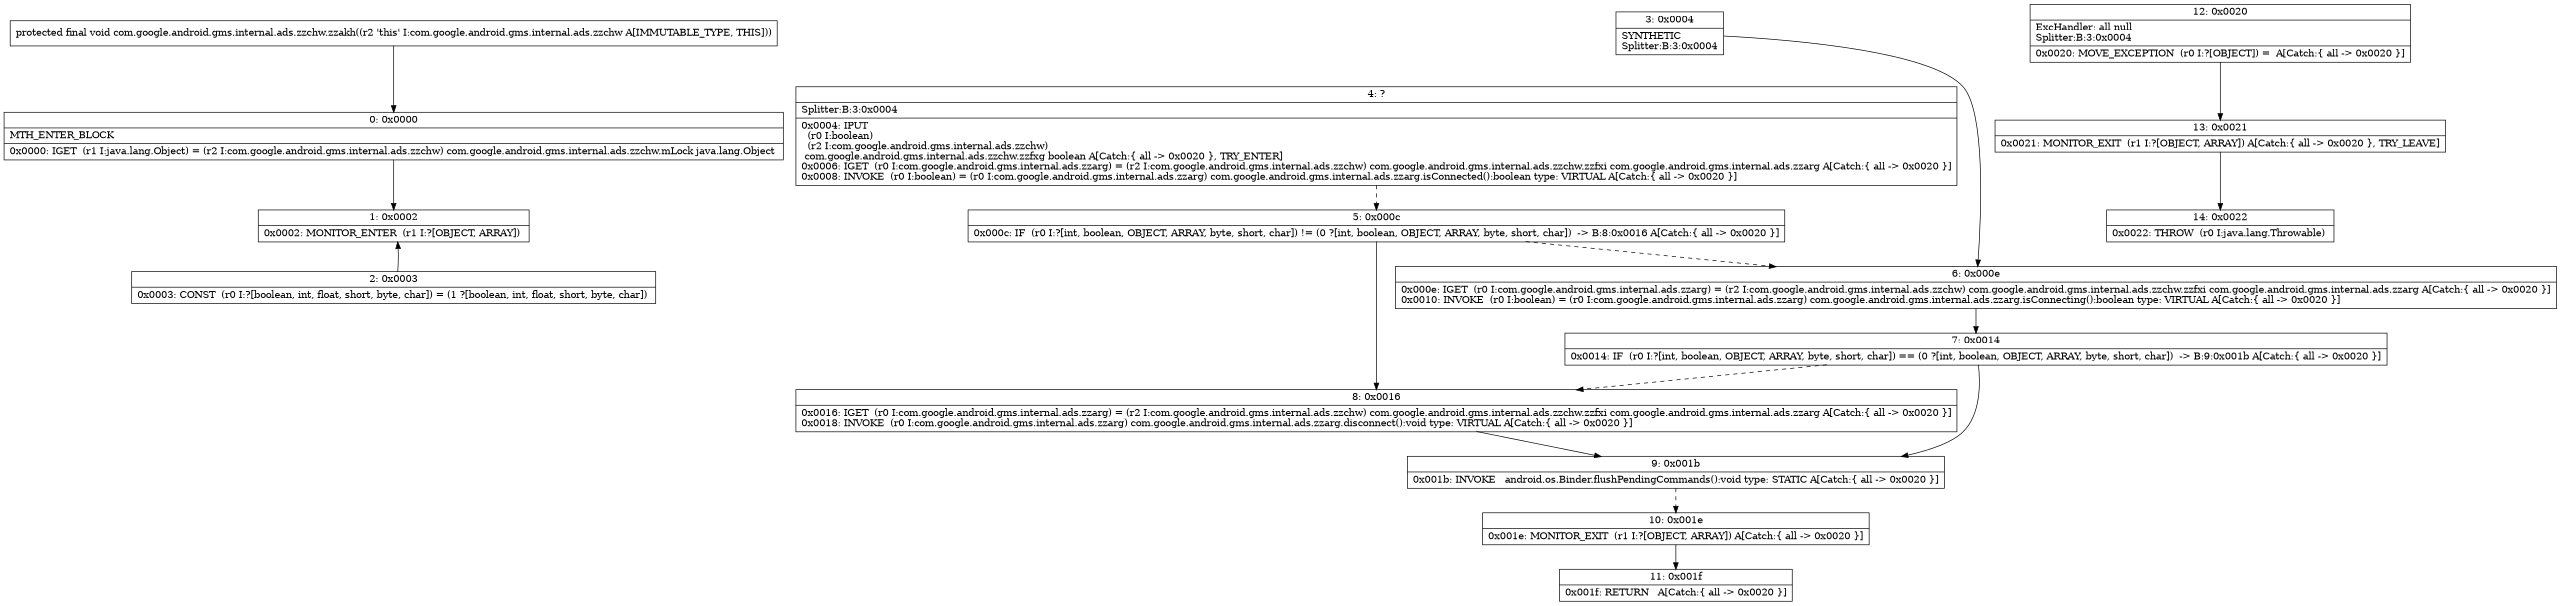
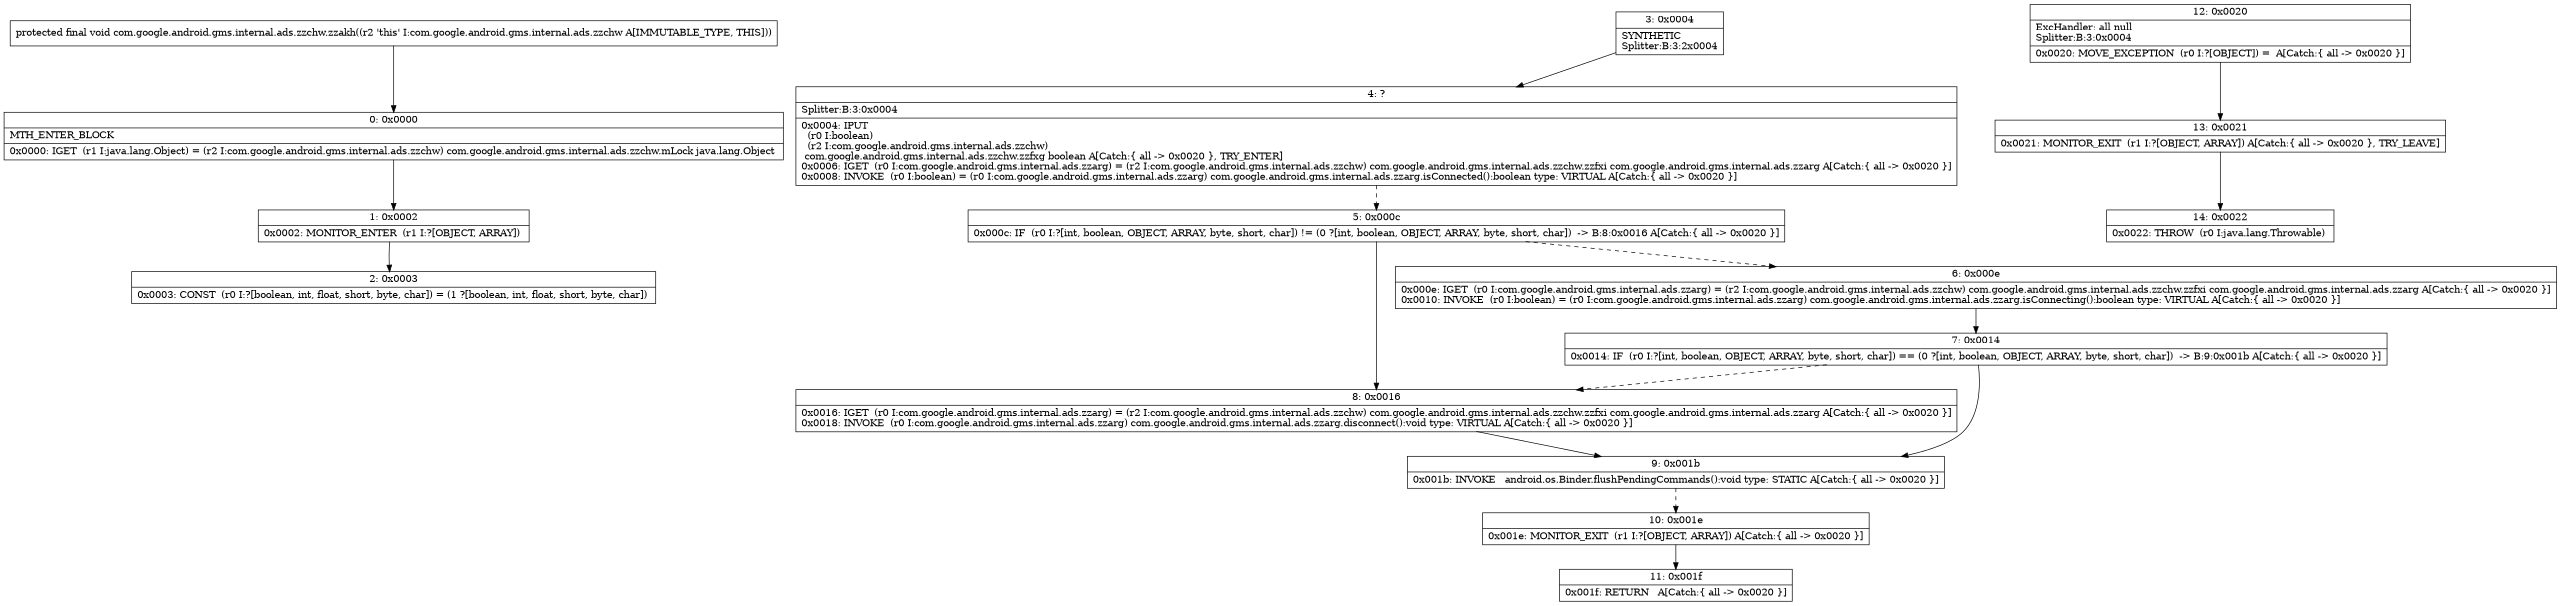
(1670, 46) -> (1670, 46)
(1932, 69) -> (1569, 69)
(398, 260) -> (389, 253)
